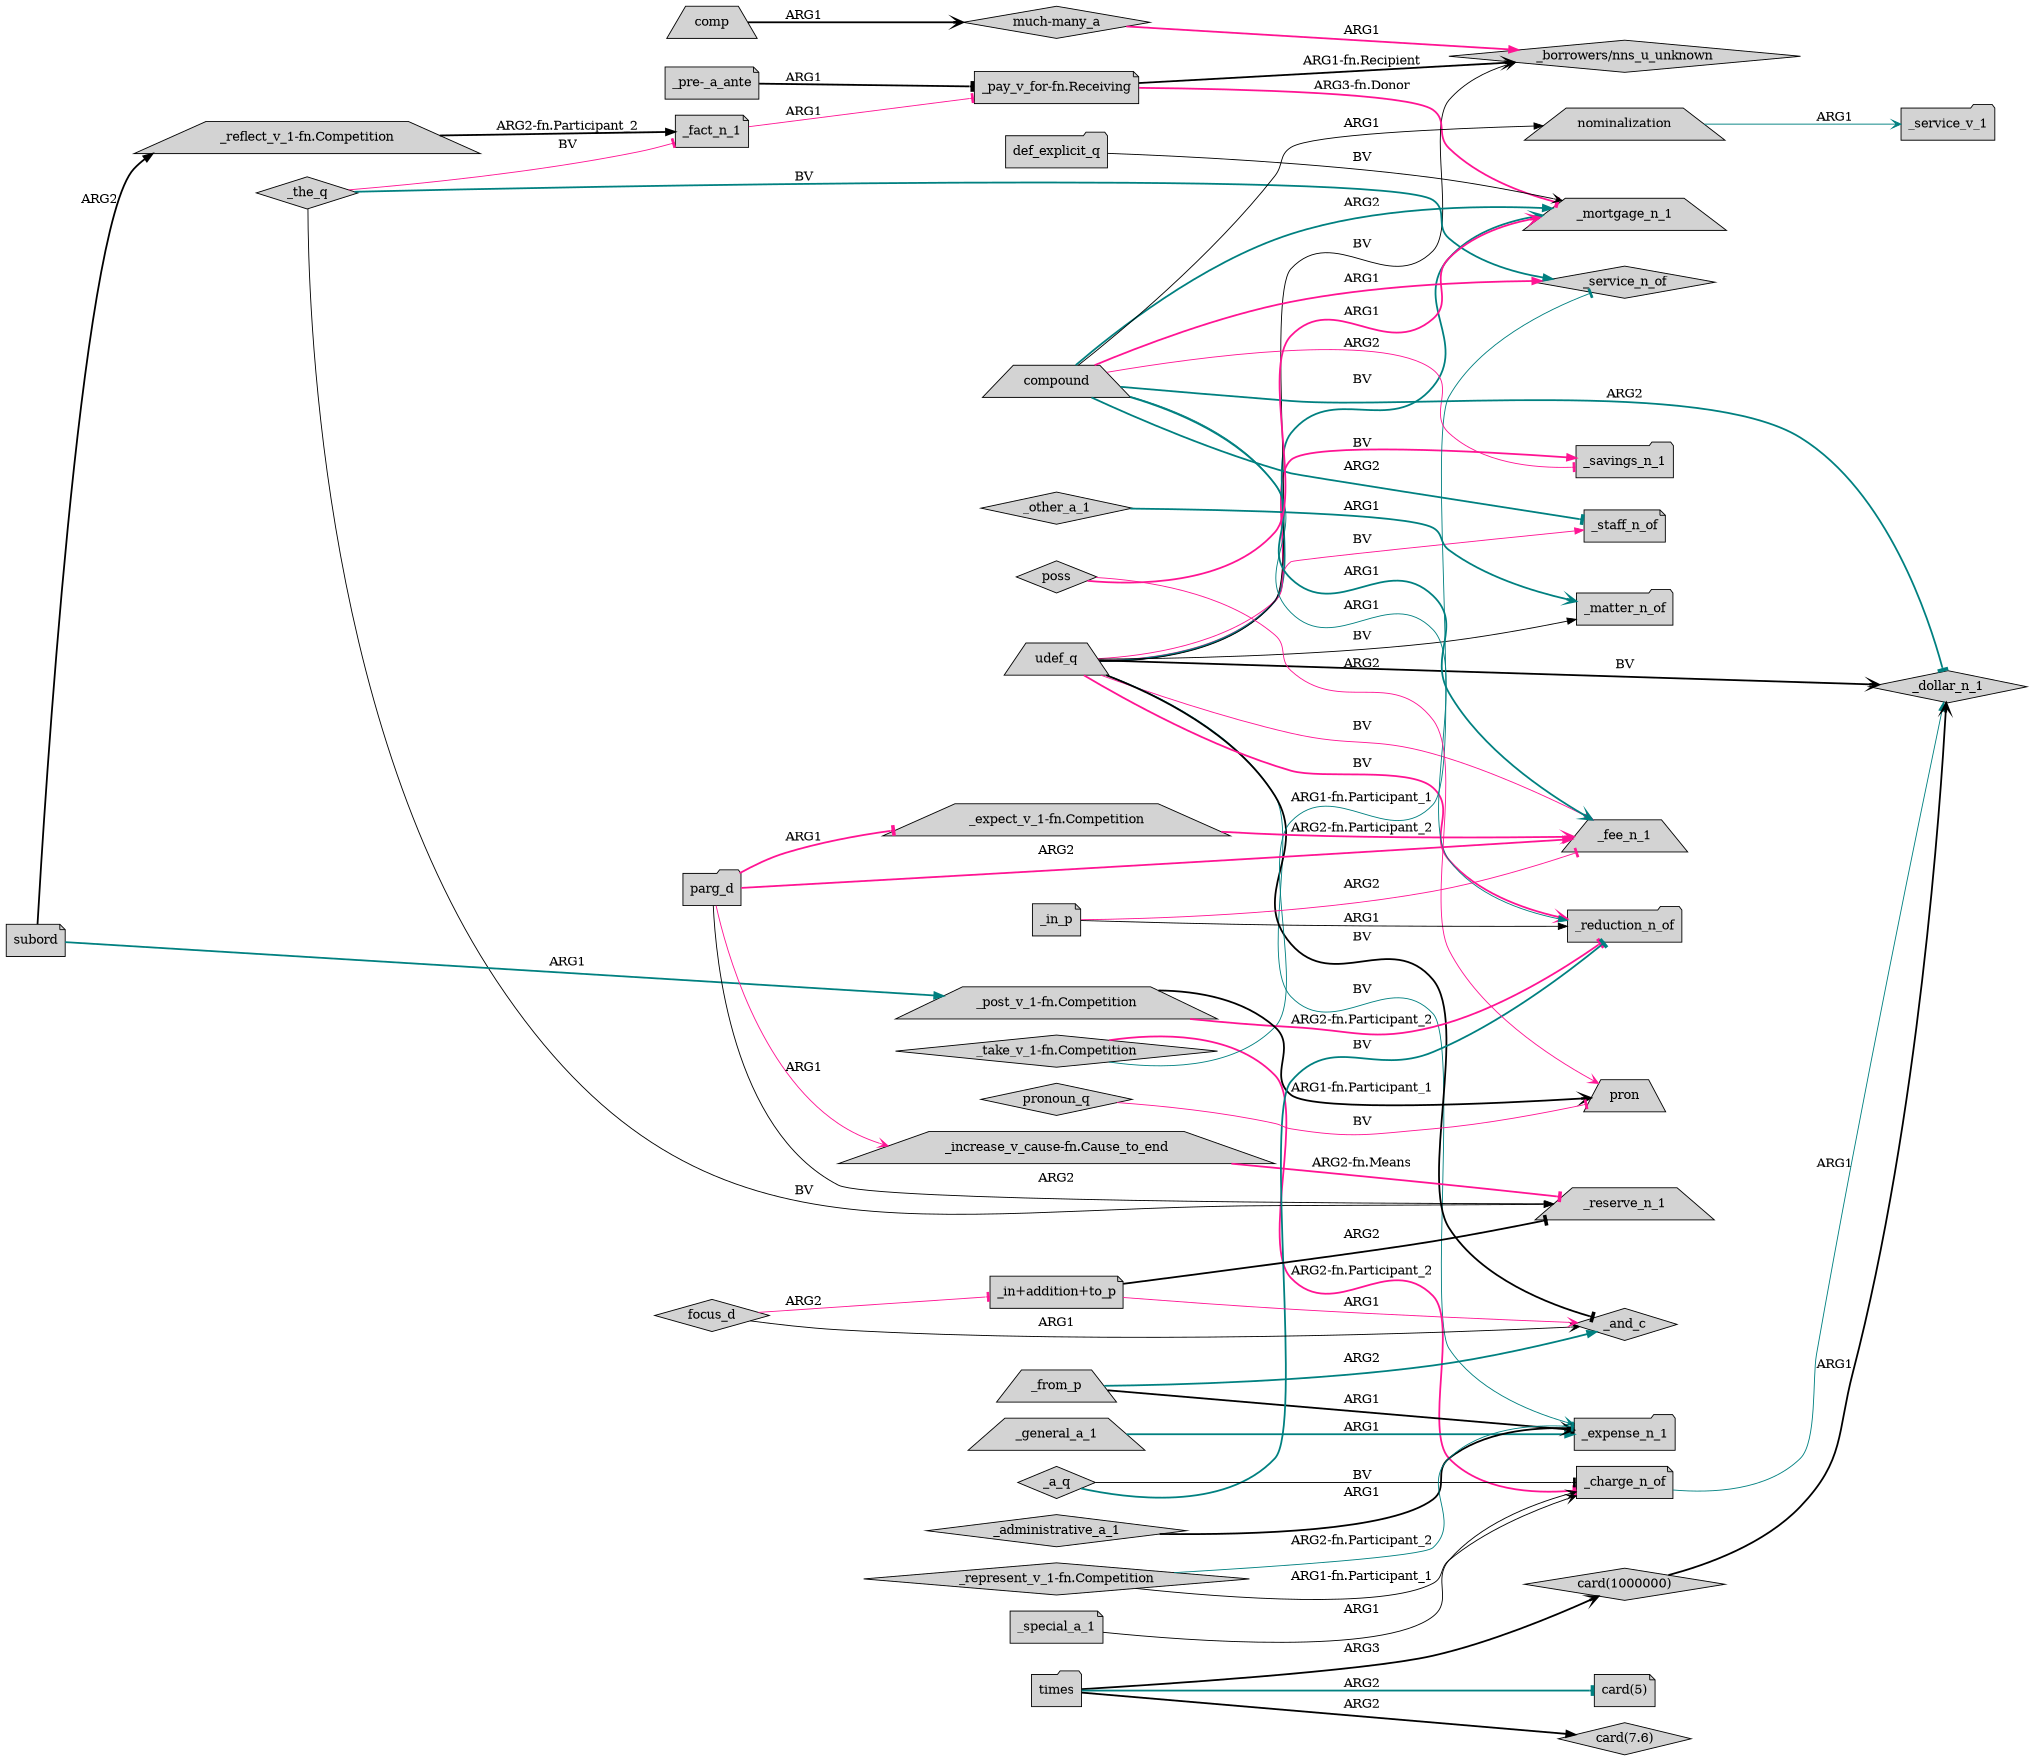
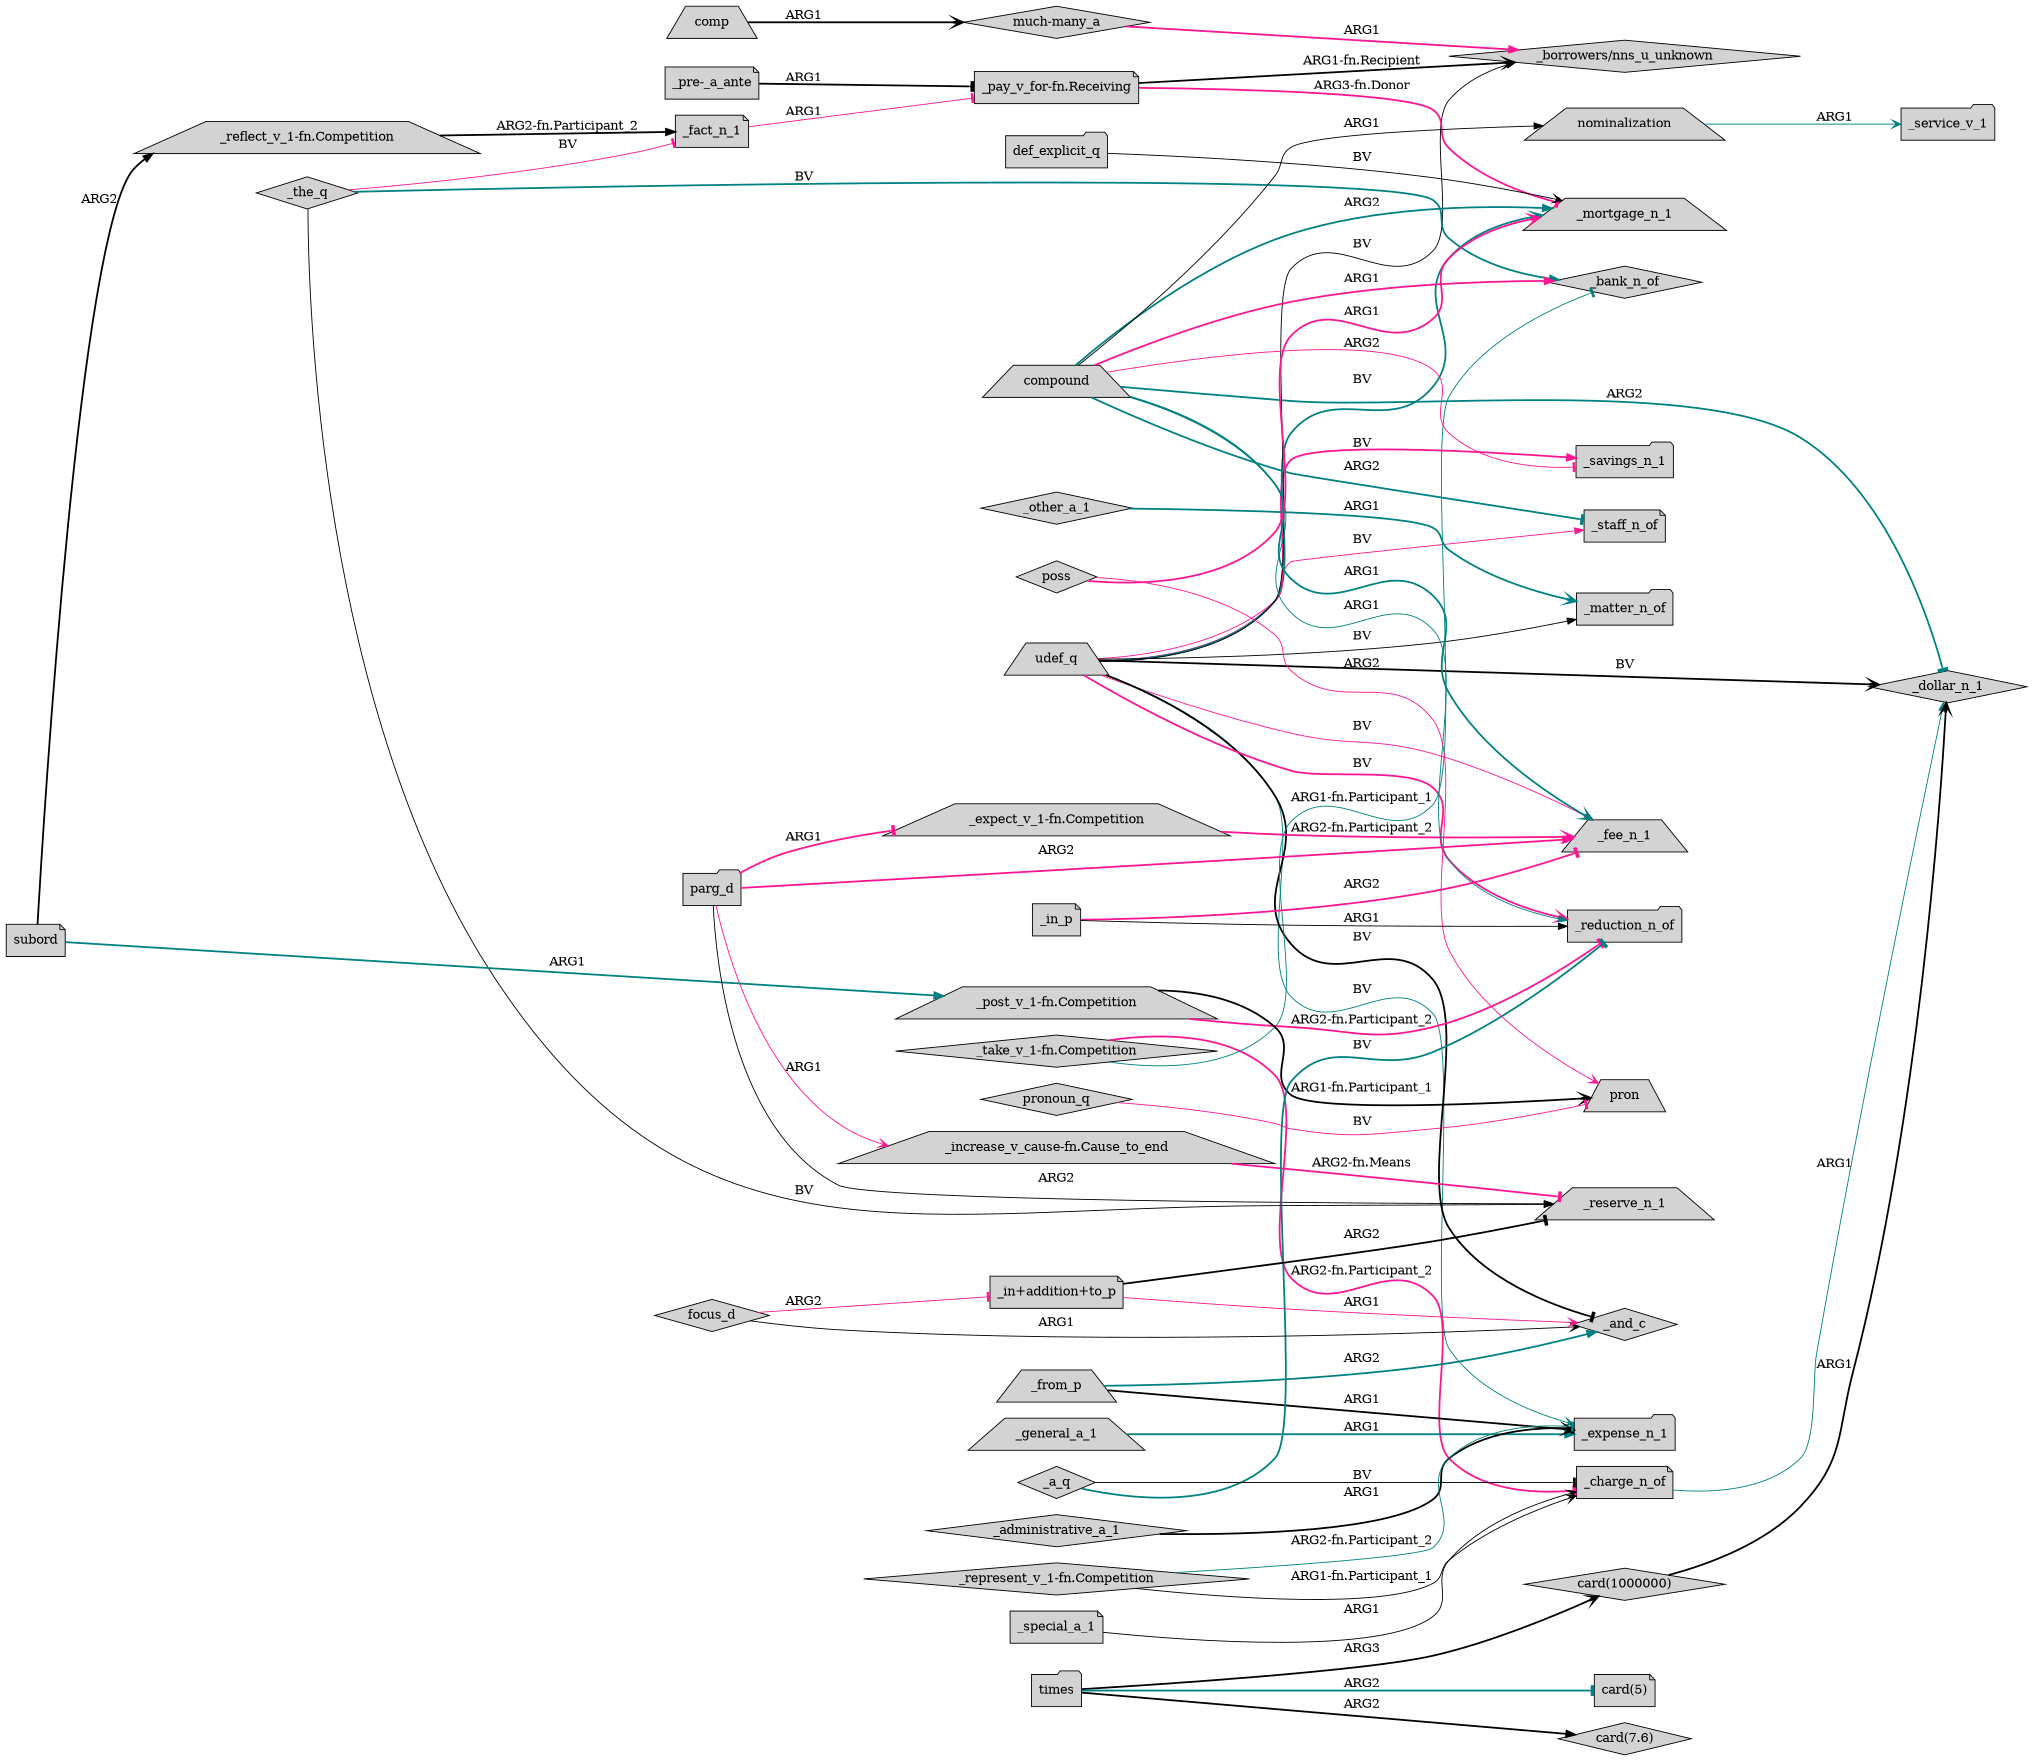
(1625, 282) -> (1625, 282)
(1281, 343) -> (1281, 343)
(1330, 906) -> (1330, 906)
